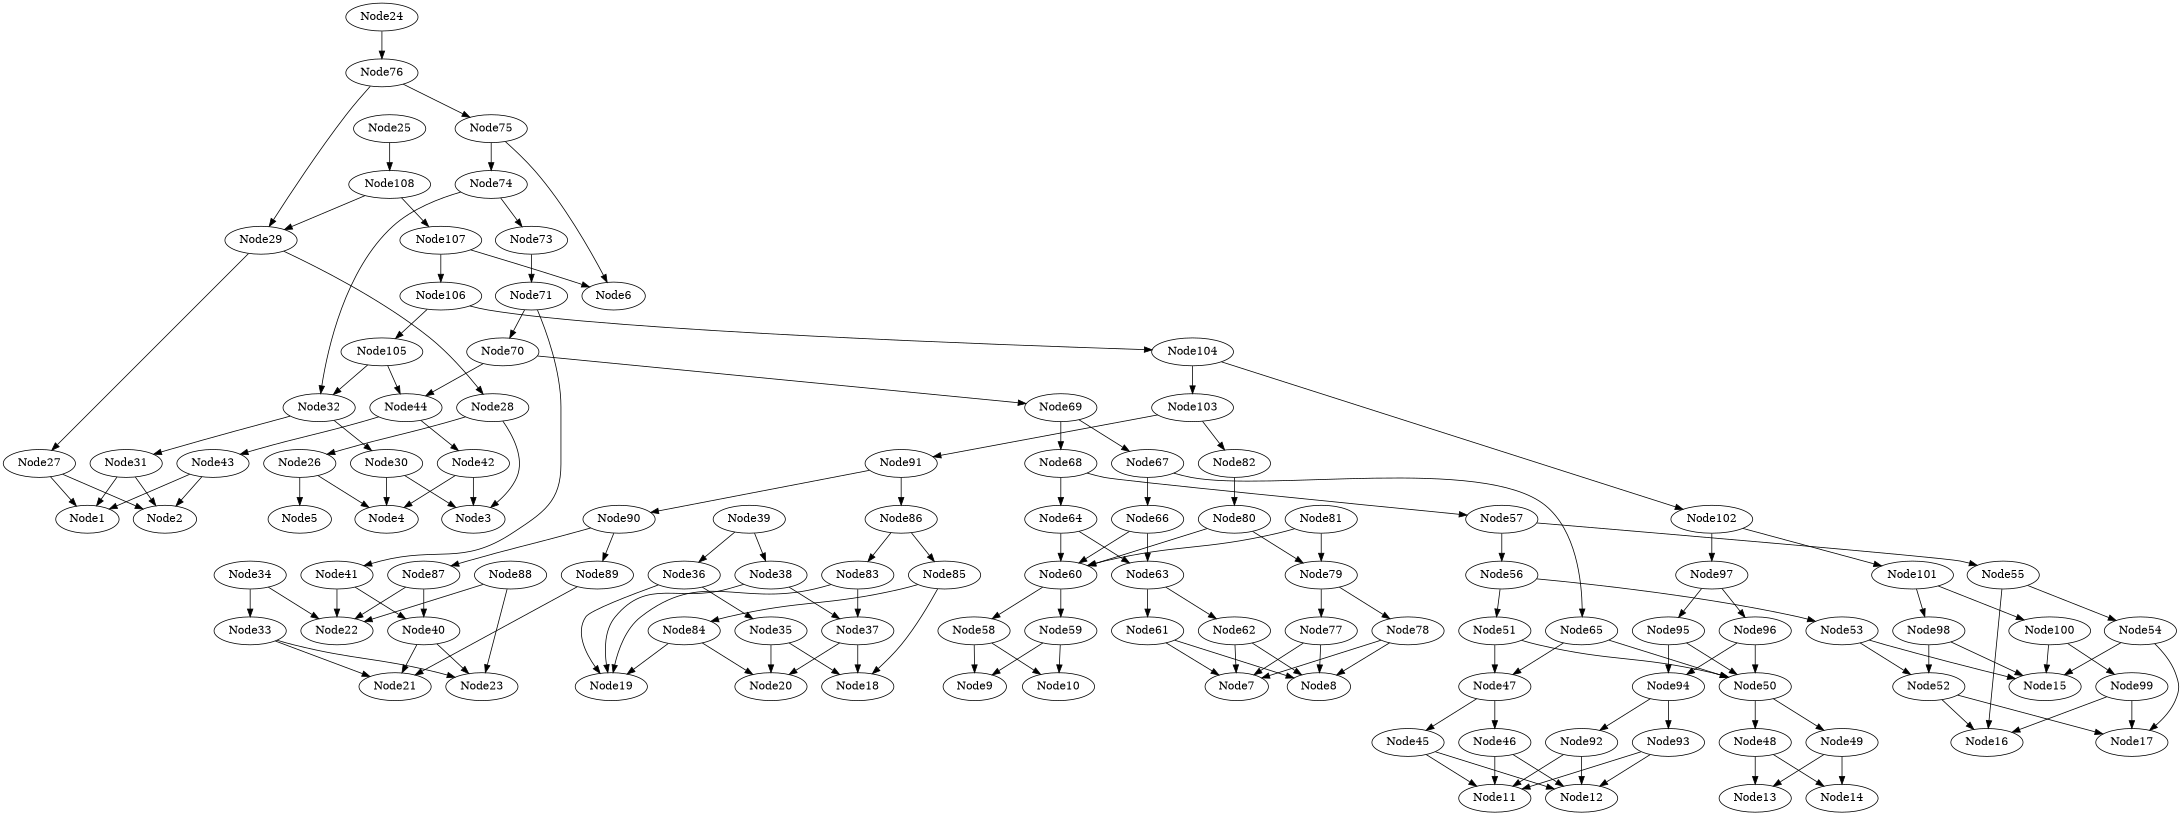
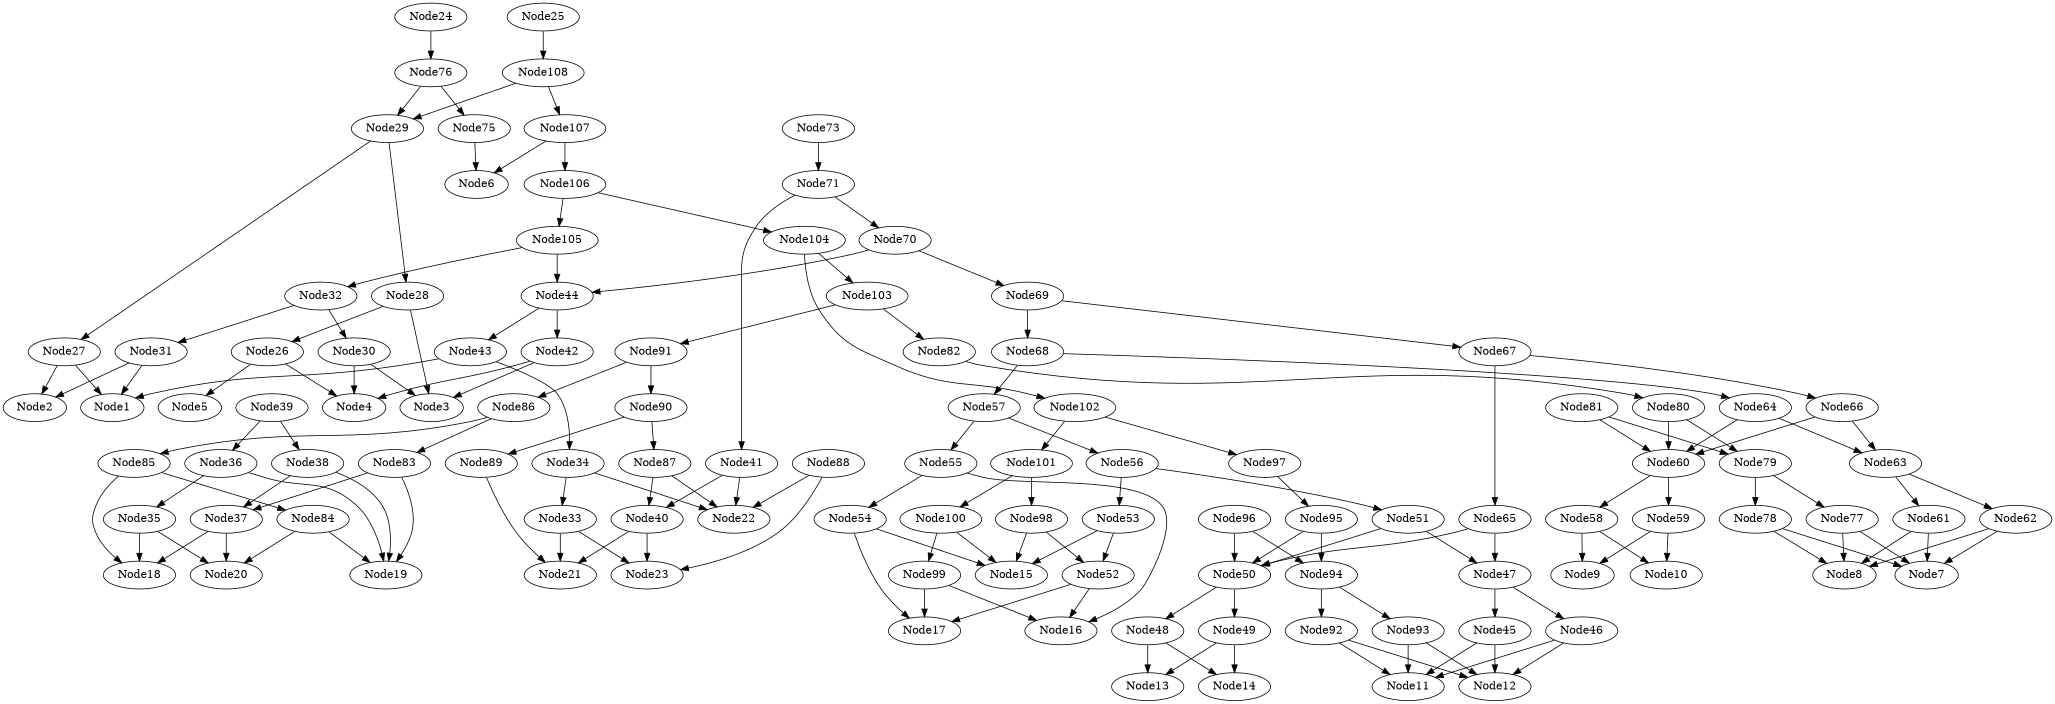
(491, 184) -> none
(192, 488) -> (550, 387)
(1730, 599) -> none
